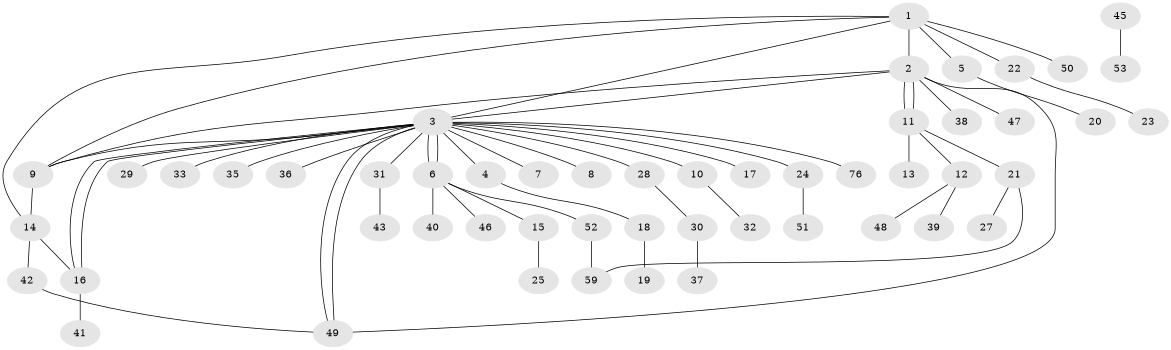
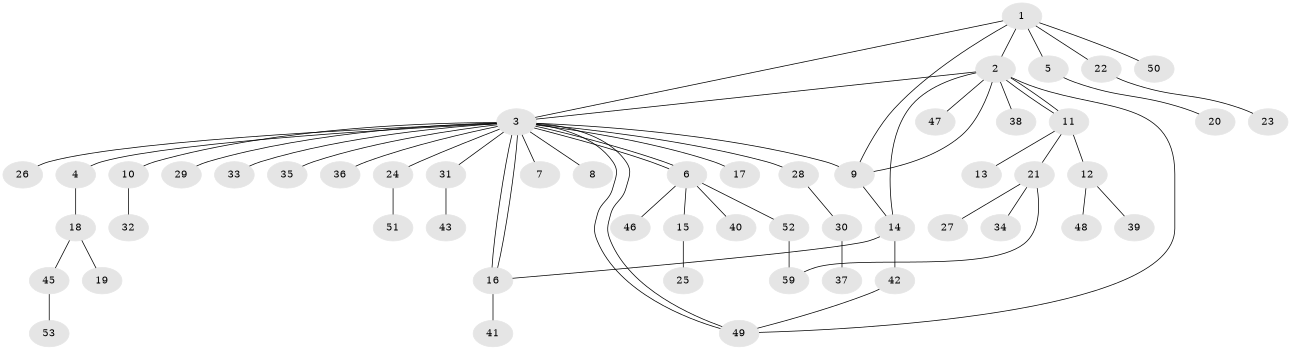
(401, 40) -> (901, 122)
(856, 175) -> (23, 175)
none -> (1001, 228)
none -> (62, 254)
